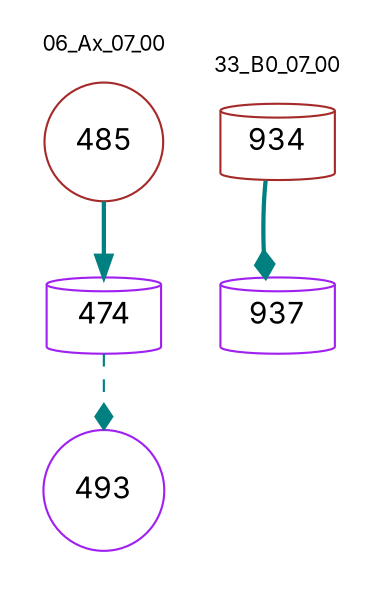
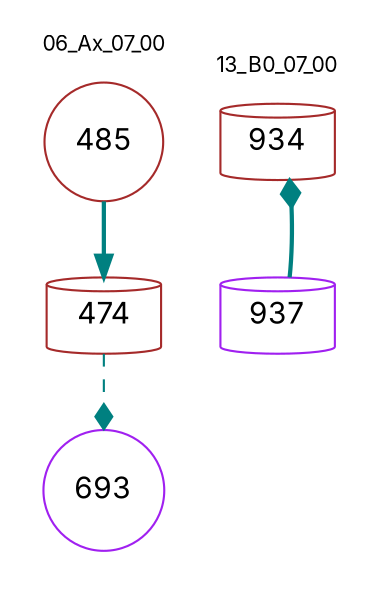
(278, 67) -> (278, 67)
(263, 216) -> (292, 242)
(104, 316) -> (104, 316)
(104, 490) -> (104, 490)
